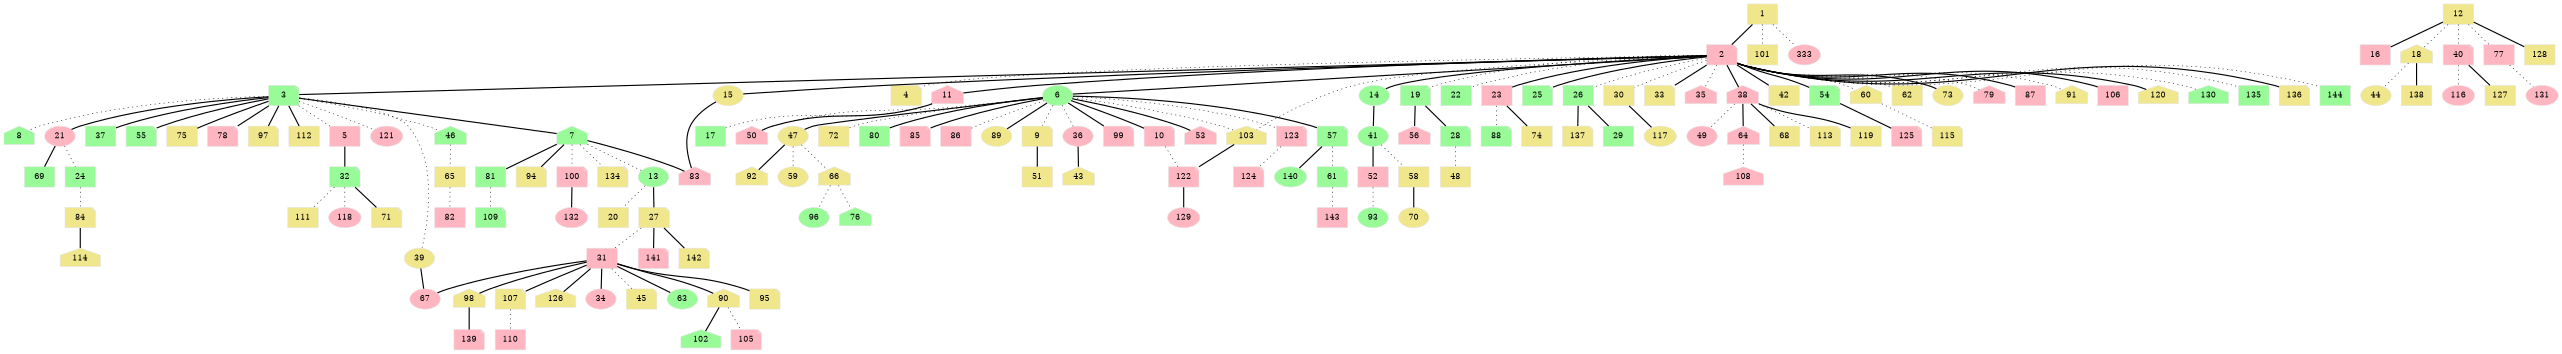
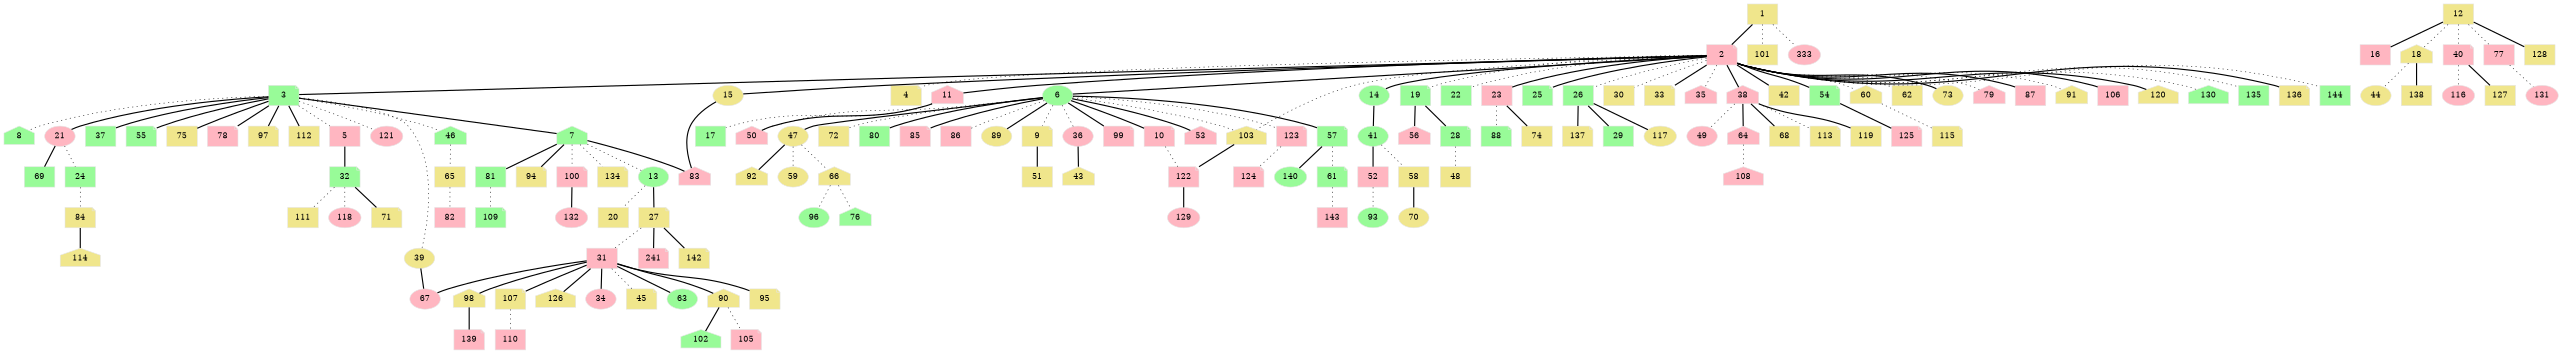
(1640, 117) -> (1621, 117)
(653, 258) -> (653, 258)
